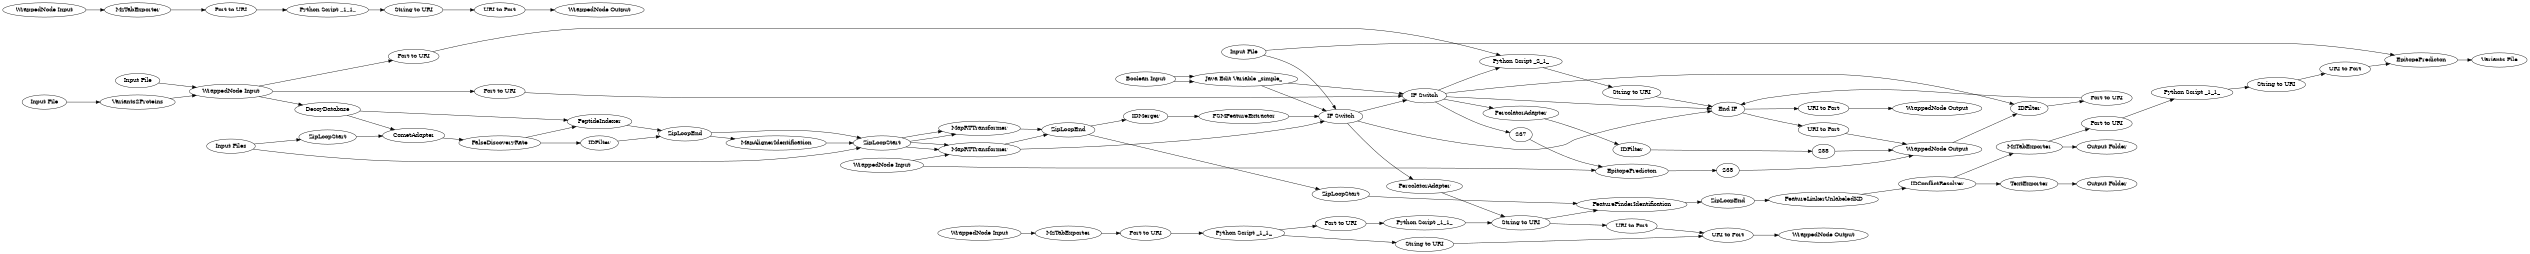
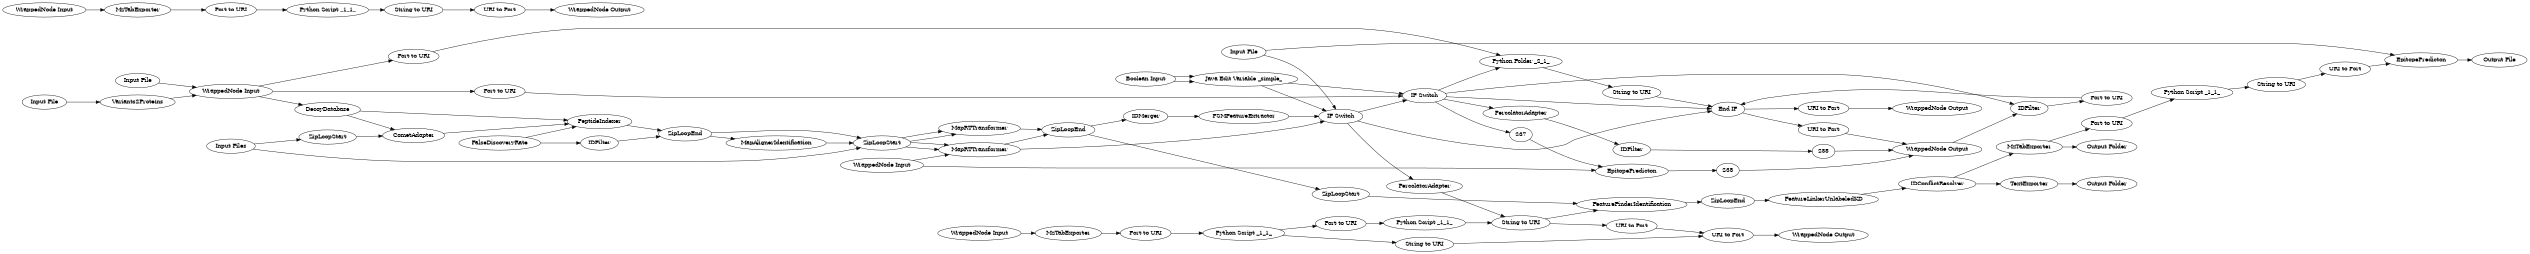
(2499, 60) -> (2499, 60)
(1521, 62) -> (1521, 62)
(451, 139) -> (504, 129)
